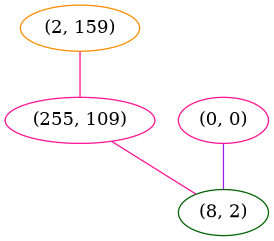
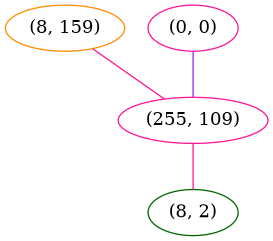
(80, 28) -> (65, 28)
(223, 167) -> (193, 74)
